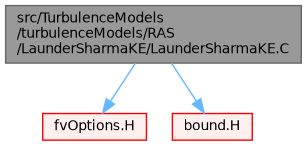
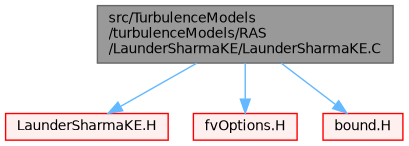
none -> (87, 127)
